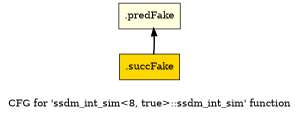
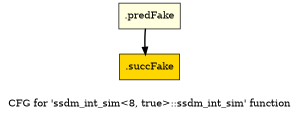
(154, 45) -> (145, 38)
